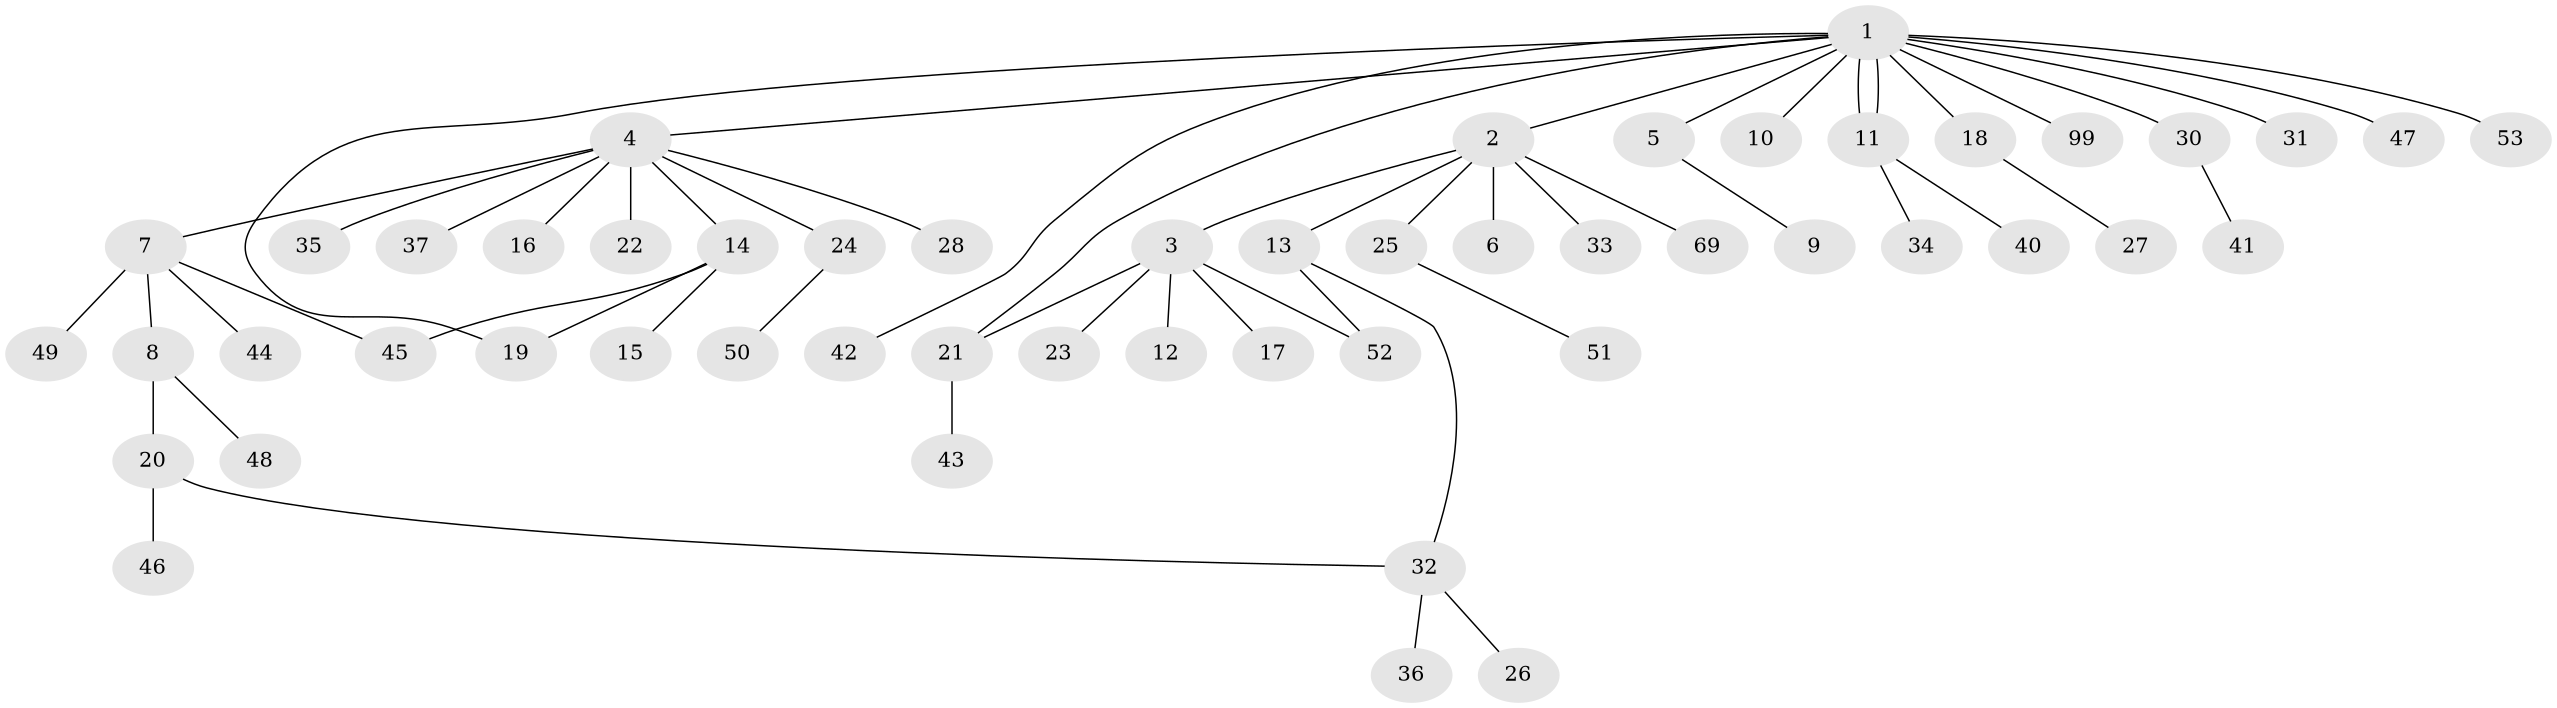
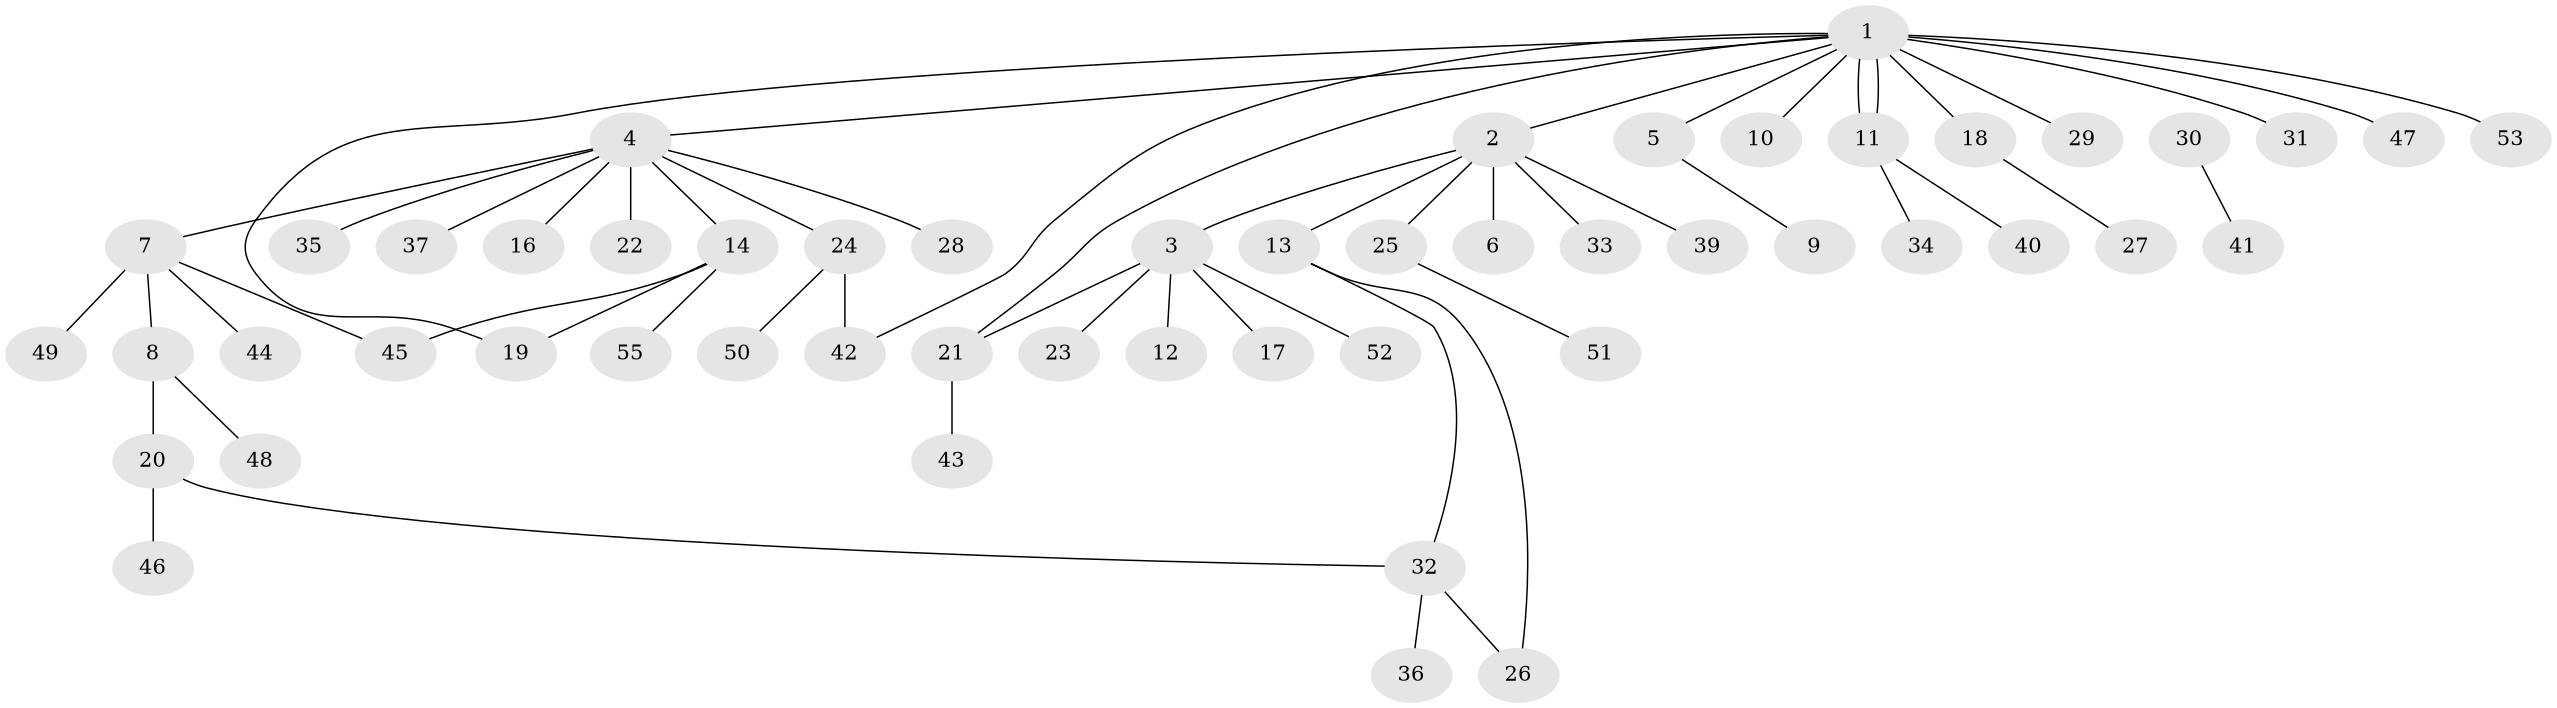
(2033, 79) -> none
(2082, 140) -> (2082, 140)
(1708, 247) -> (1708, 247)
(1330, 300) -> (1502, 400)
none -> (845, 301)
(631, 354) -> (631, 354)
